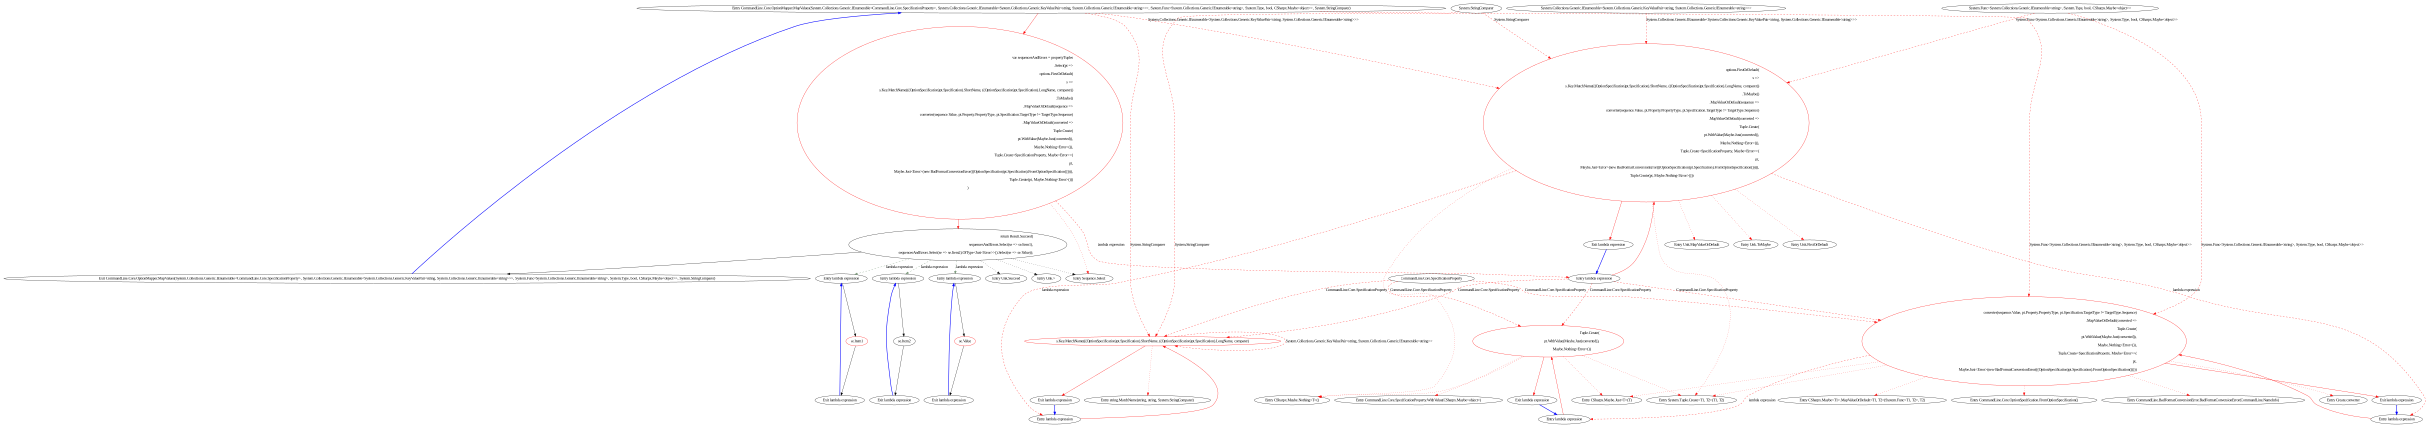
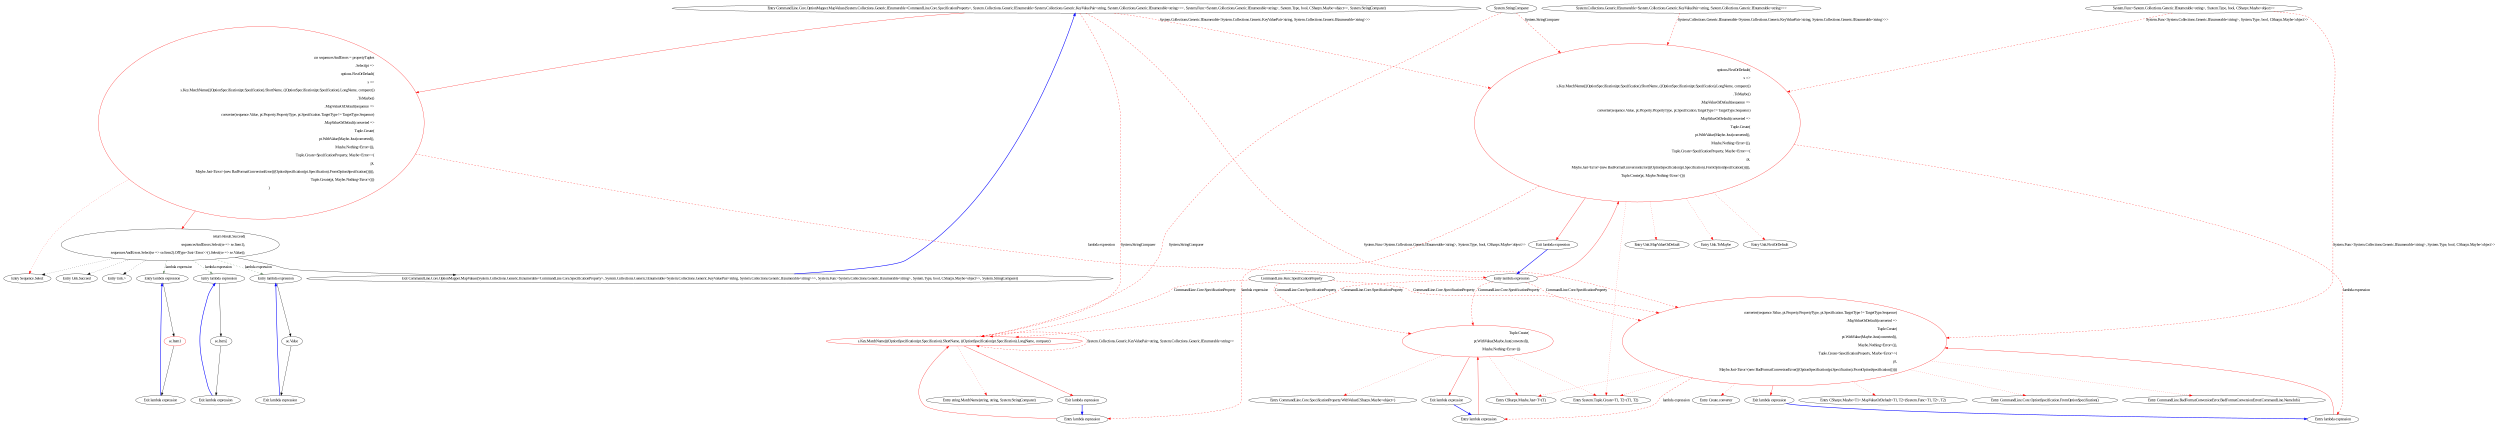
(1431, 279) -> (1292, 279)
(965, 341) -> (292, 341)
(1292, 400) -> none
